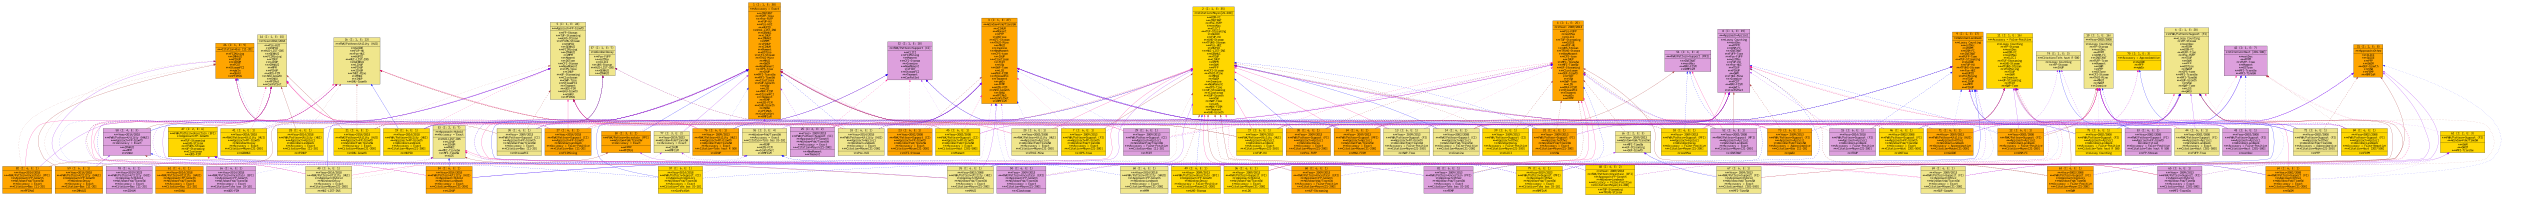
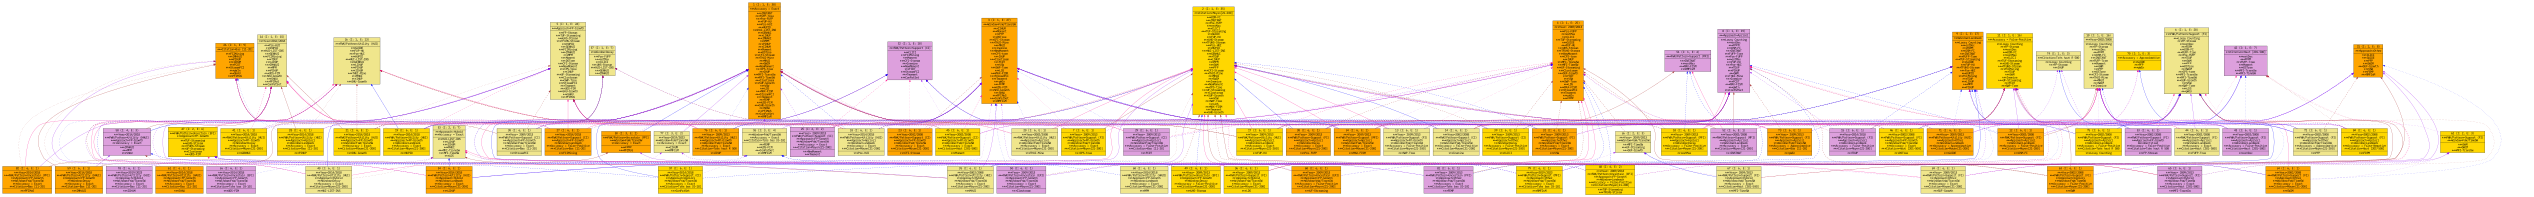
(1646, 112) -> (1603, 118)
(1819, 124) -> (1772, 125)
